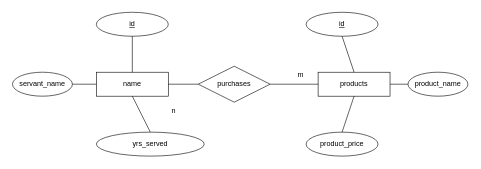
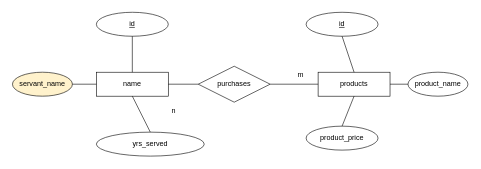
(42, 84) -> (42, 84)
(342, 144) -> (342, 138)
